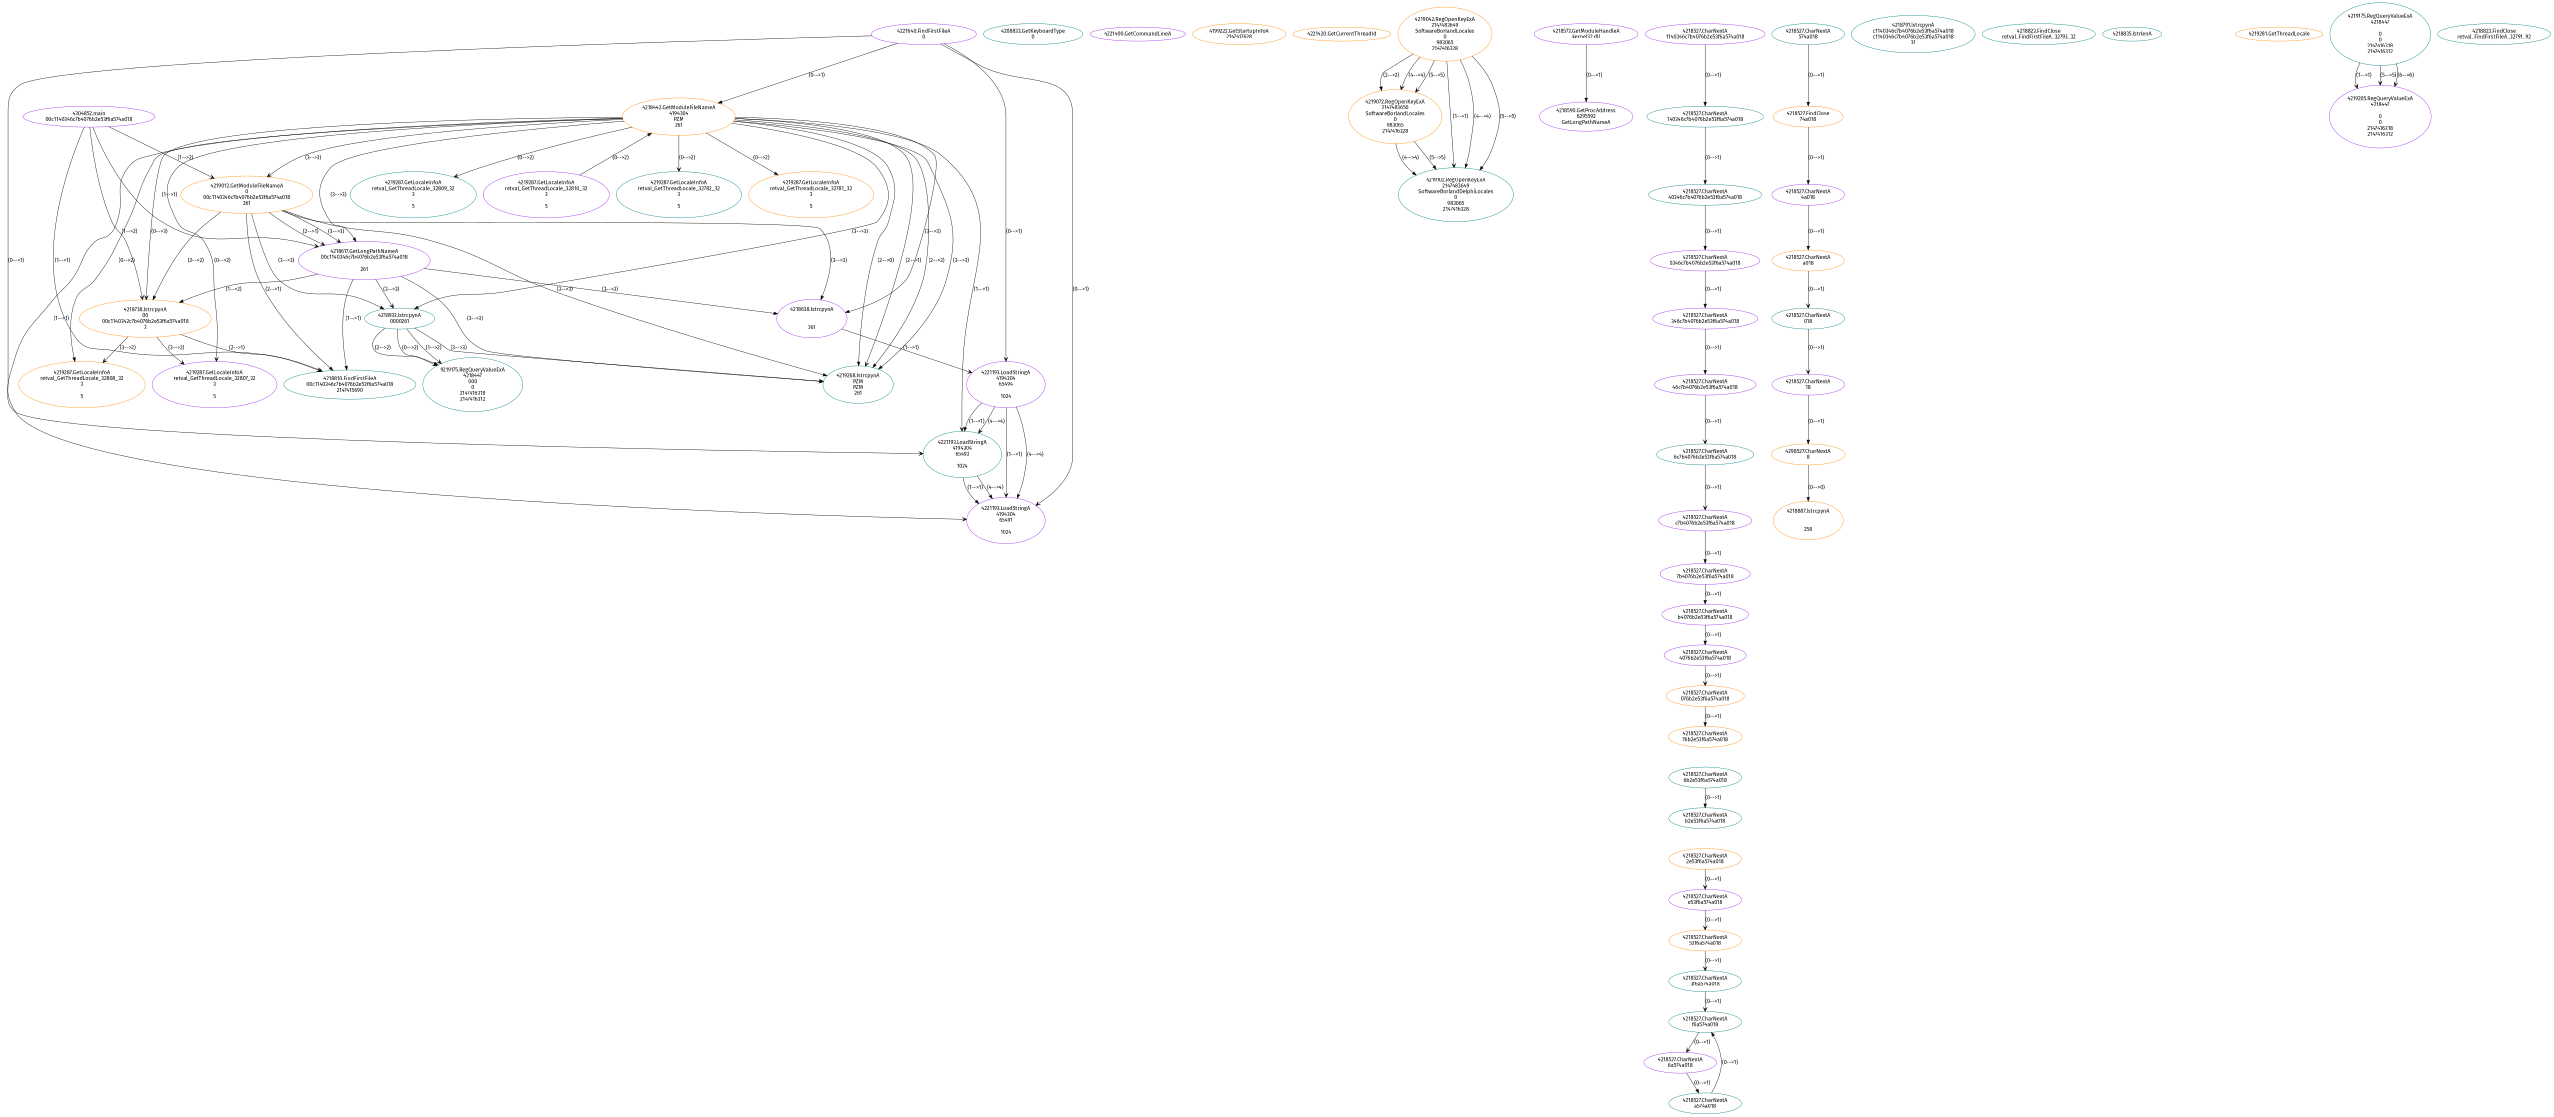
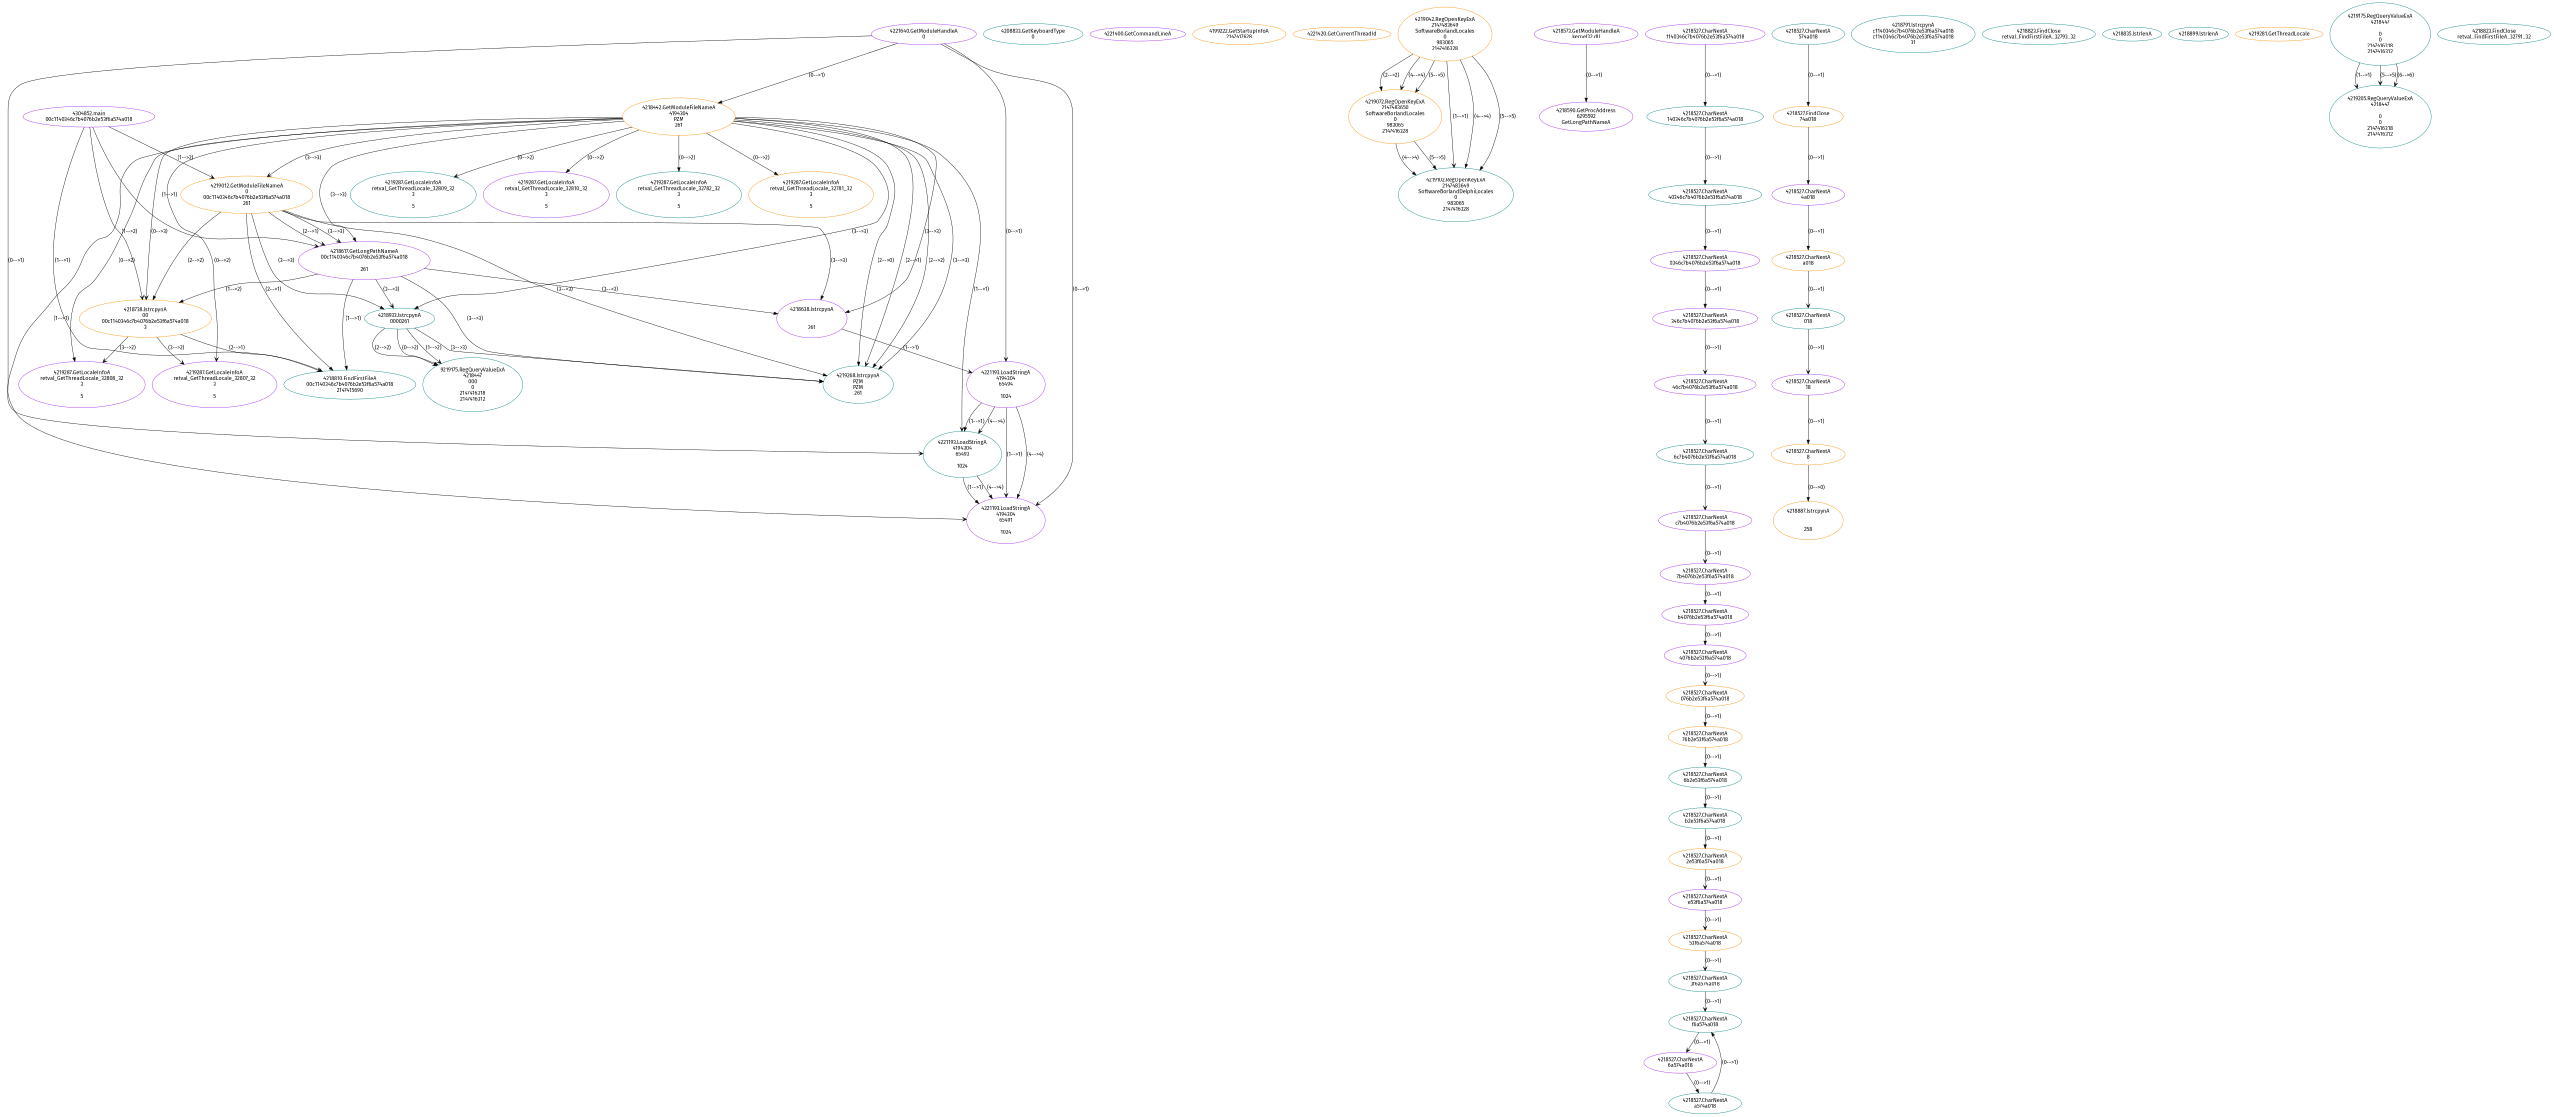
(924, 34) -> (924, 34)
none -> (2199, 34)
(2494, 34) -> (2494, 34)
(2380, 117) -> (2380, 117)
(679, 151) -> (679, 151)
(614, 155) -> (602, 146)
(145, 319) -> (145, 319)
(1705, 350) -> (1705, 350)
(82, 385) -> (82, 385)
(1808, 454) -> (1808, 454)
(1705, 545) -> (1705, 545)
none -> (1705, 755)
none -> (1705, 837)
